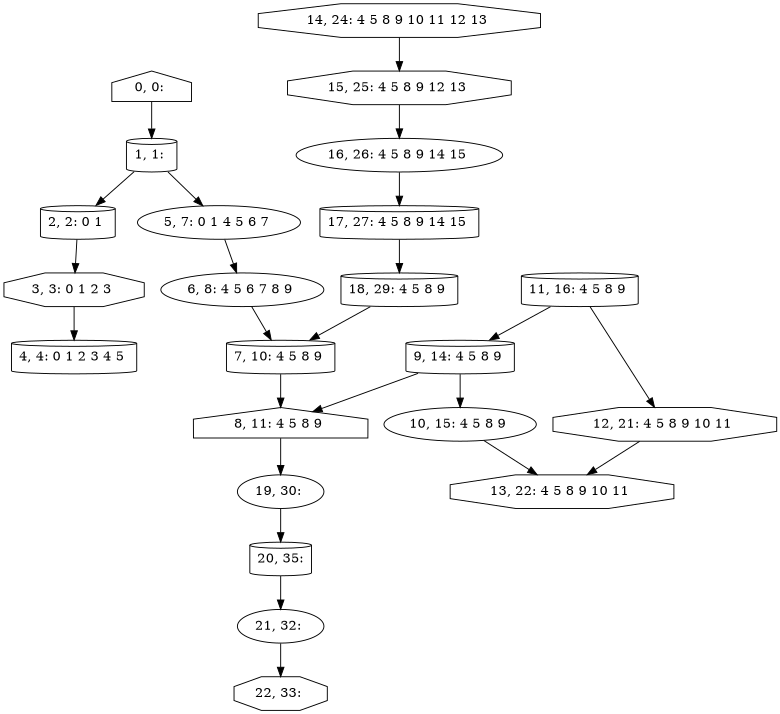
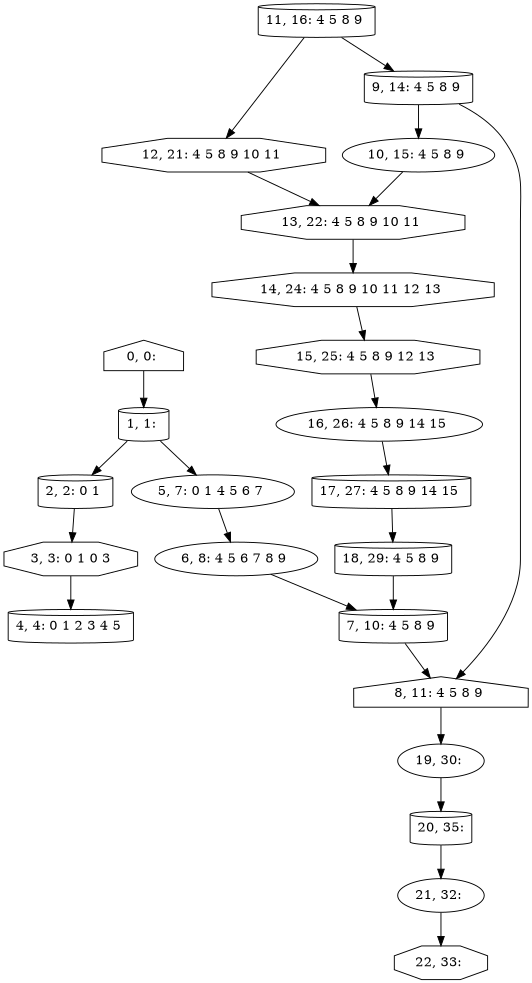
none -> (353, 252)
(74, 290) -> (71, 559)
